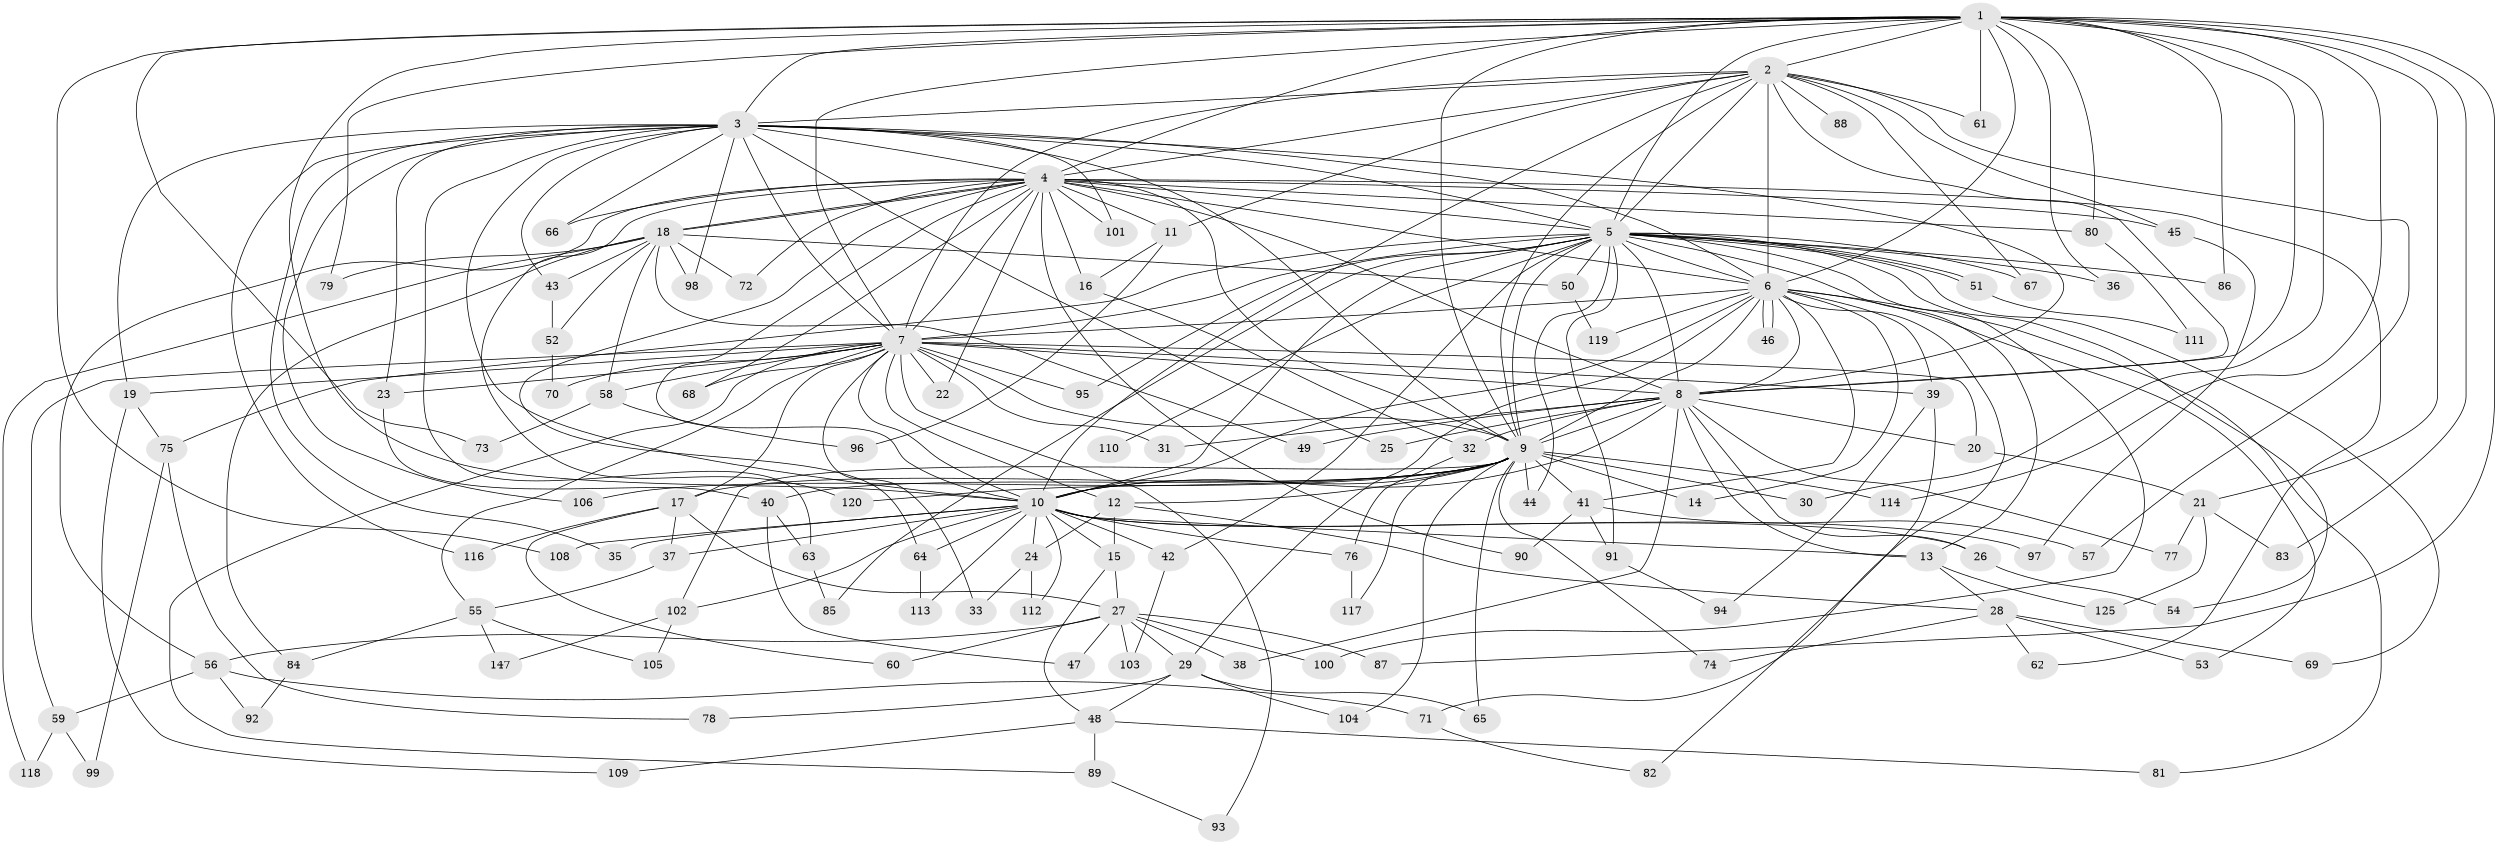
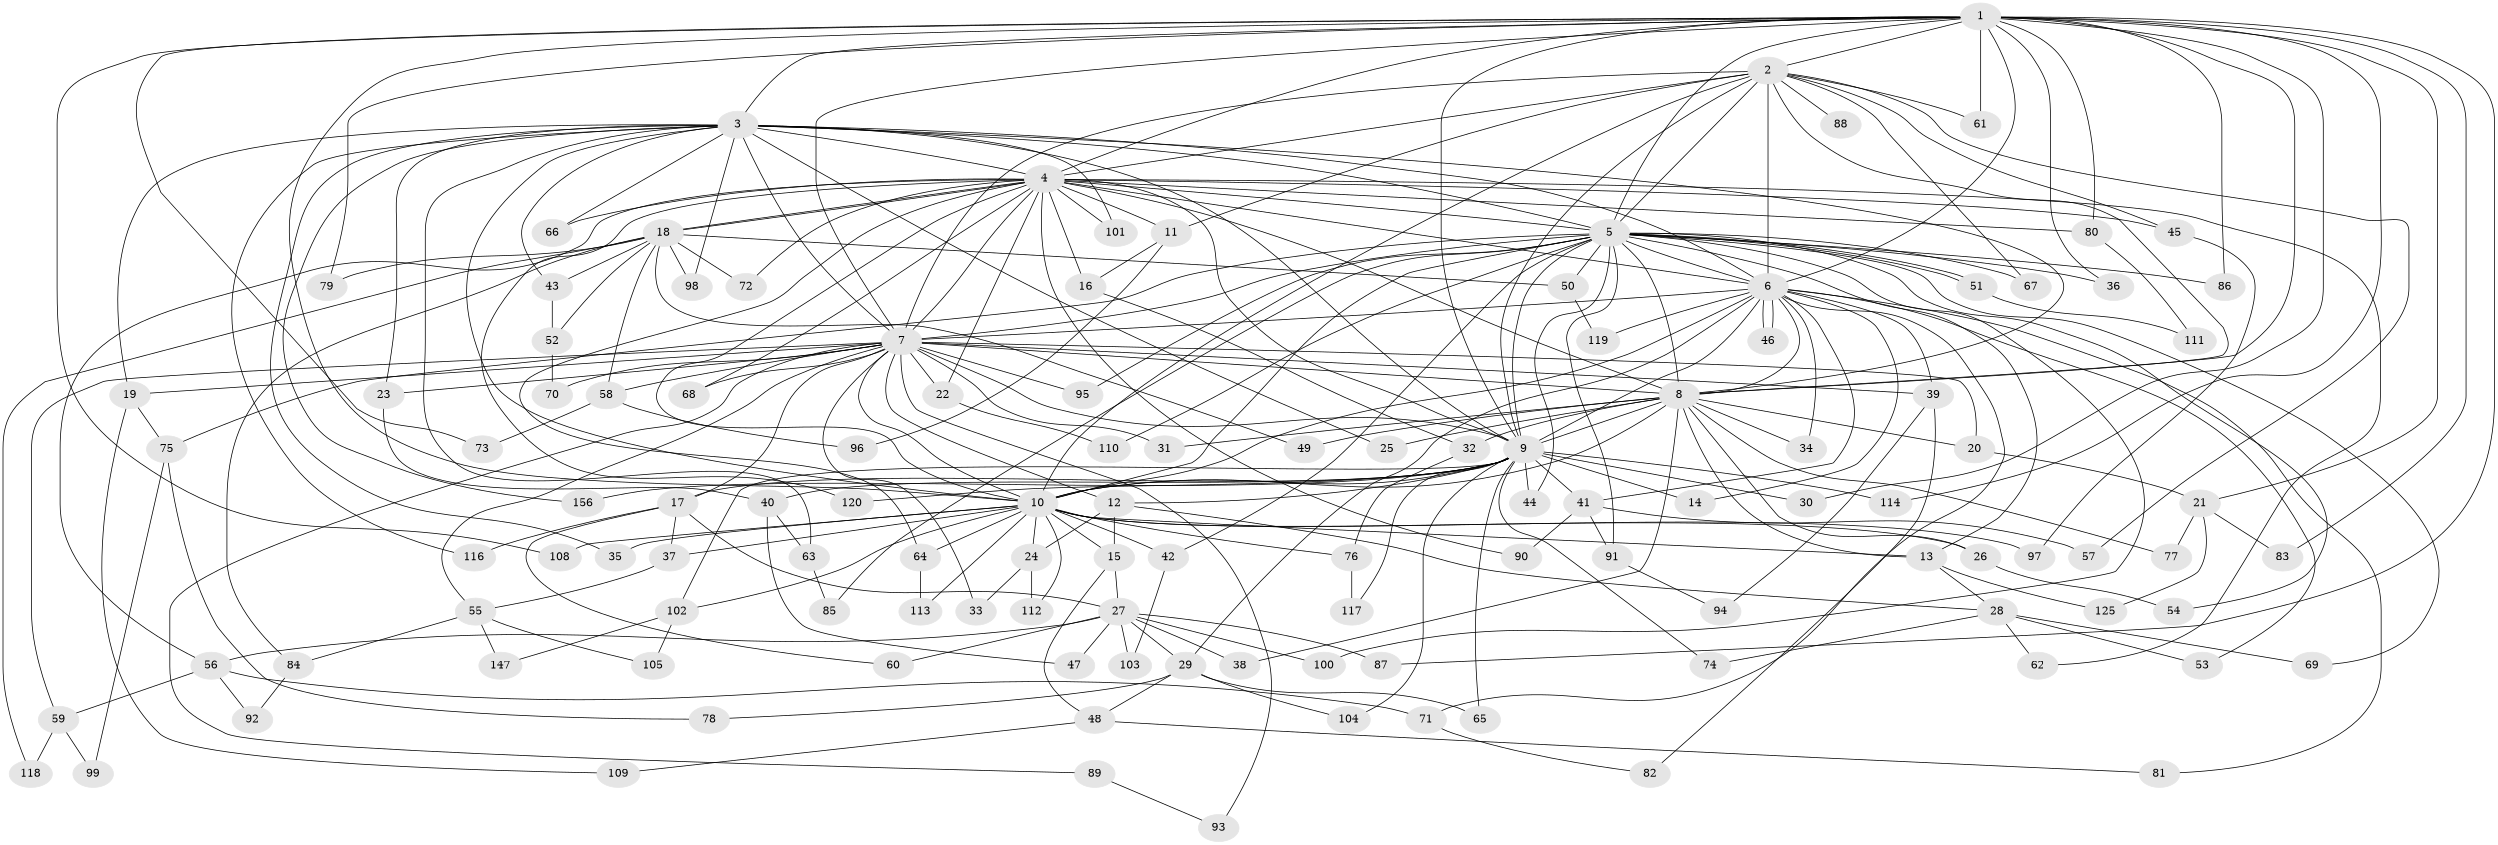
(1253, 98) -> none
none -> (1022, 422)
none -> (1806, 449)
(583, 503) -> (583, 503)
(1095, 747) -> none
